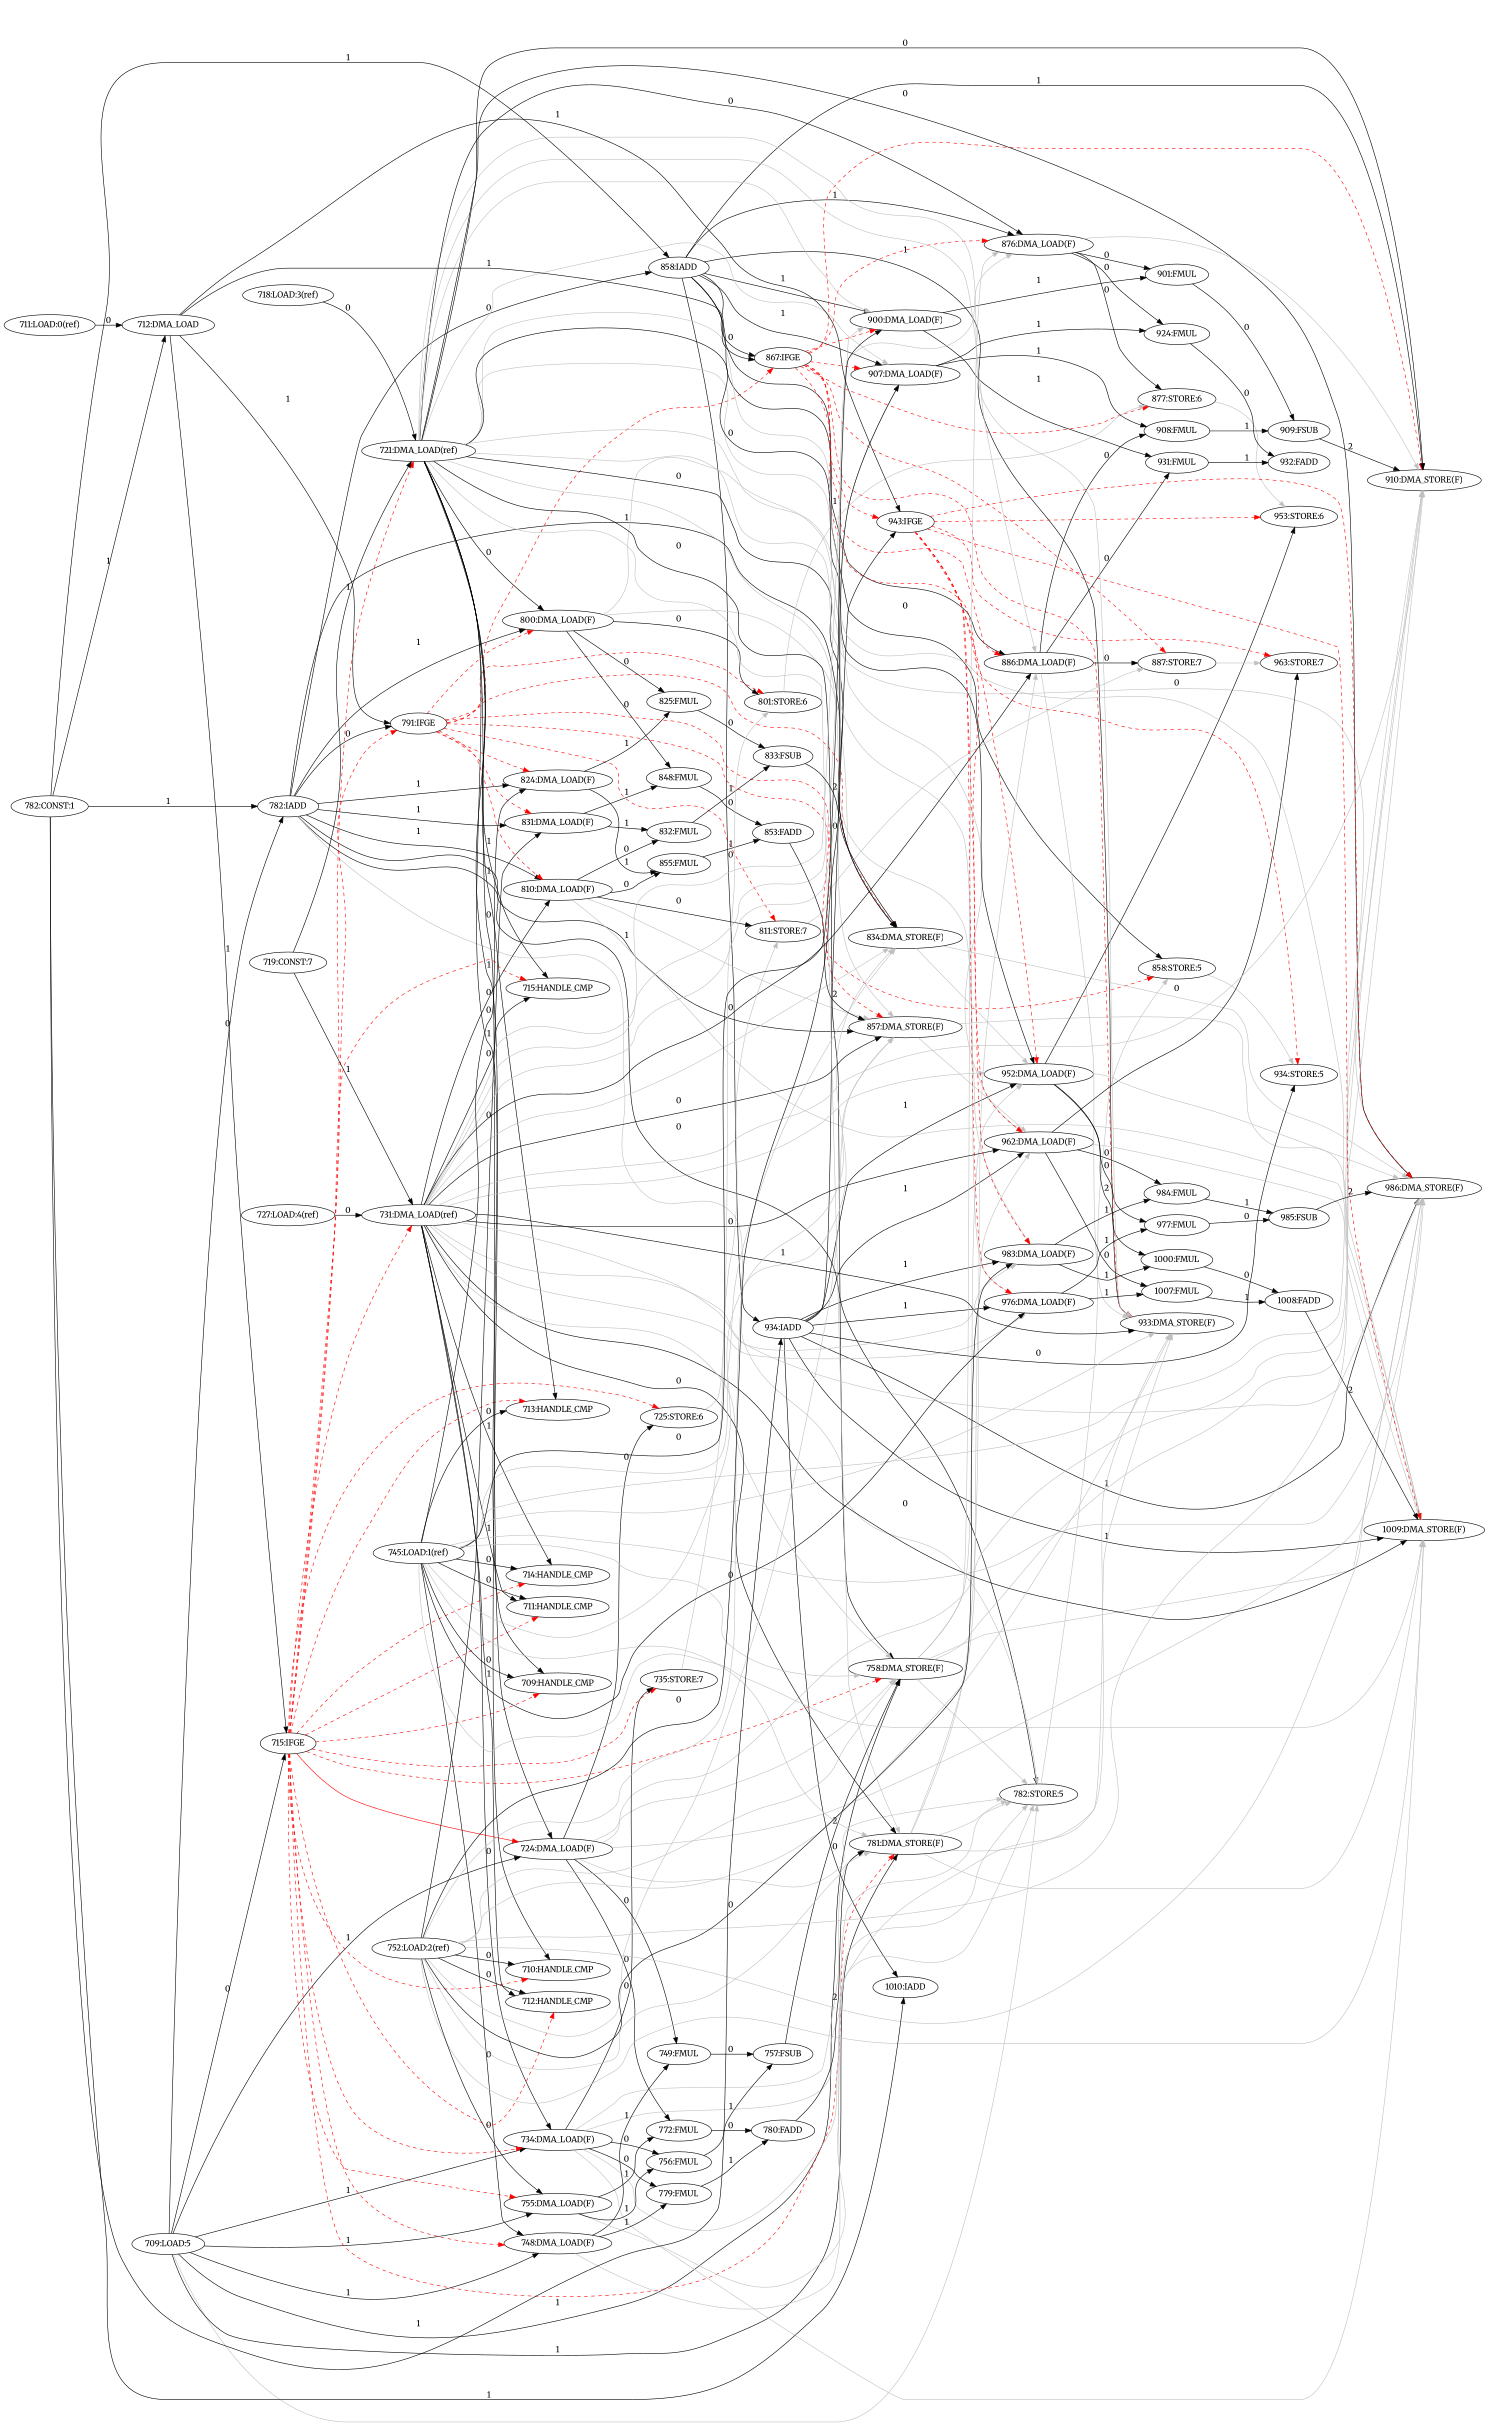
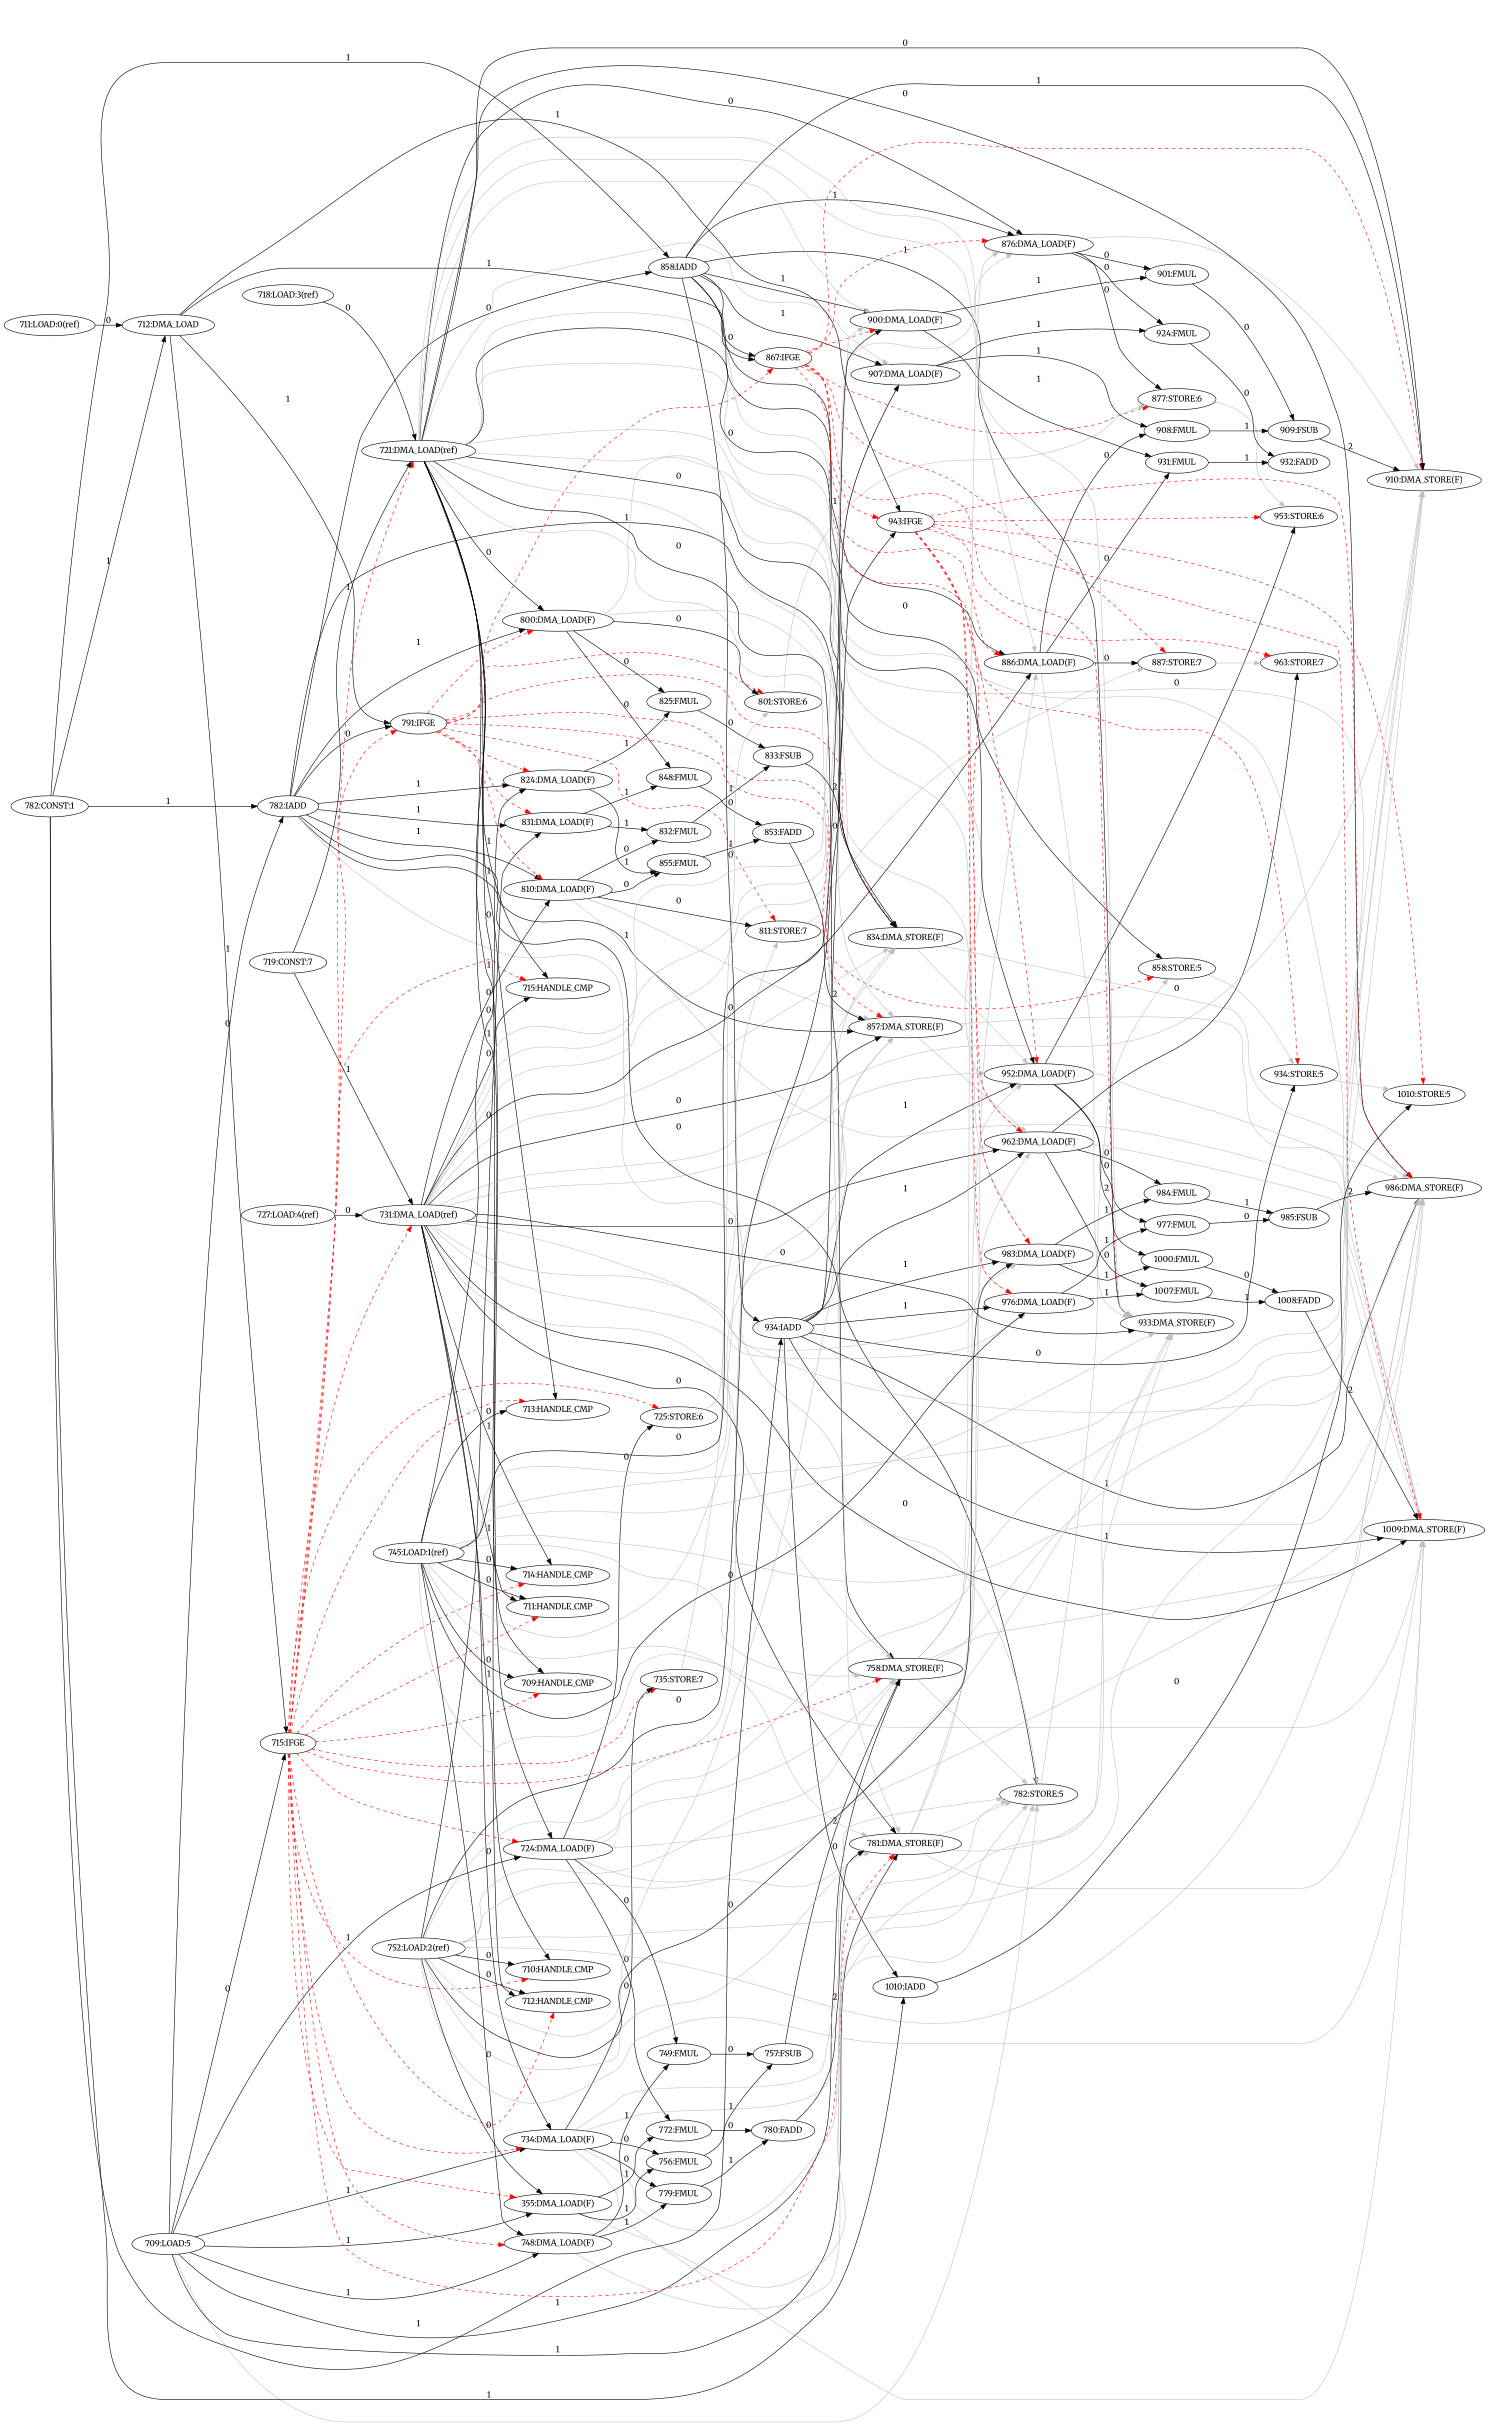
(832, 365) -> none
none -> (1424, 1095)
(783, 1253) -> (783, 1253)
(396, 1814) -> (396, 1814)
(558, 2204) -> (558, 2204)
